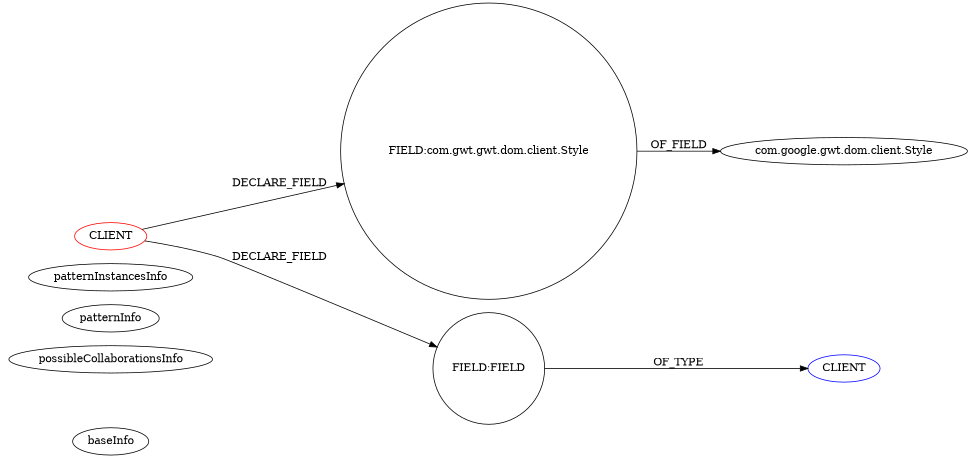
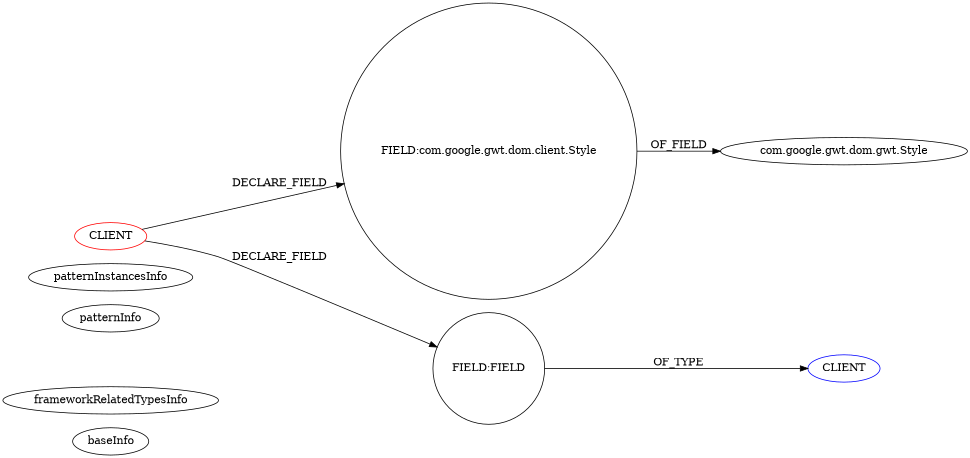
(489, 151) -> (489, 151)
(844, 151) -> (844, 151)
(111, 359) -> none
none -> (111, 400)
